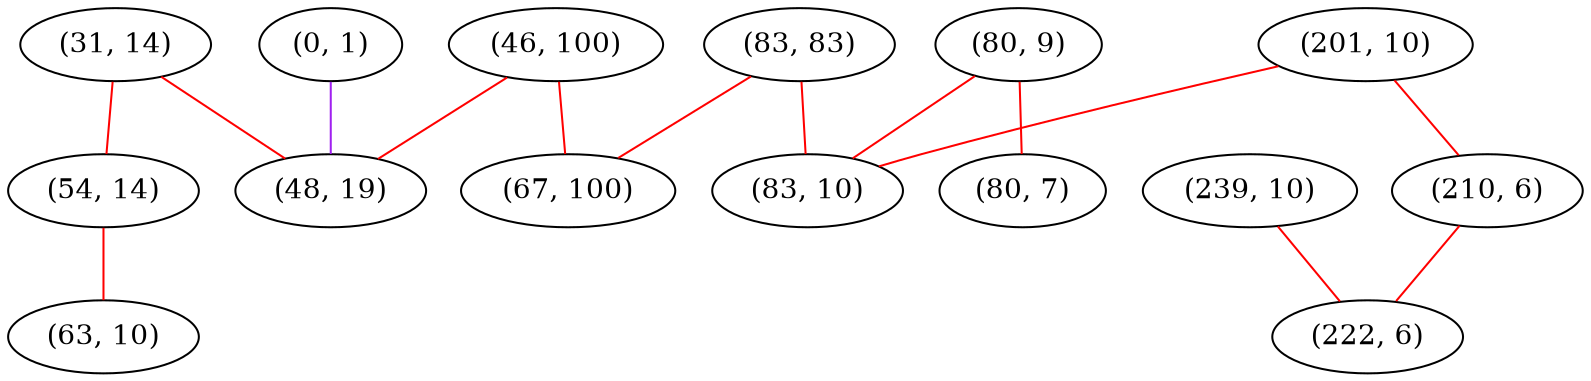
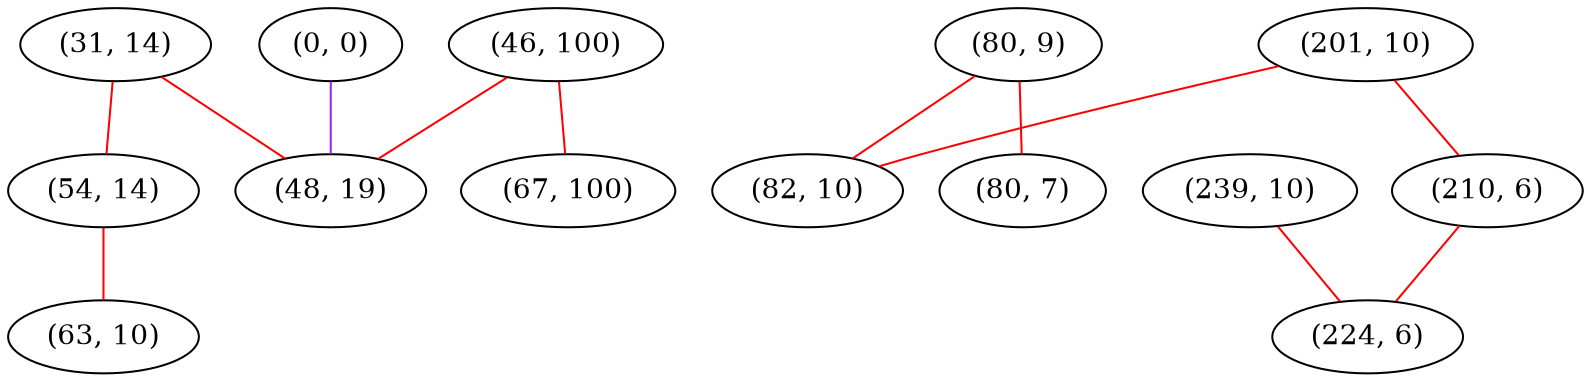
(331, 45) -> (331, 45)
(799, 45) -> none
(808, 191) -> (808, 191)
(1368, 337) -> (1368, 337)
